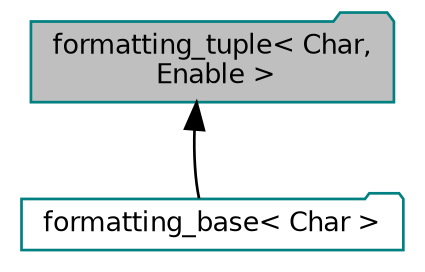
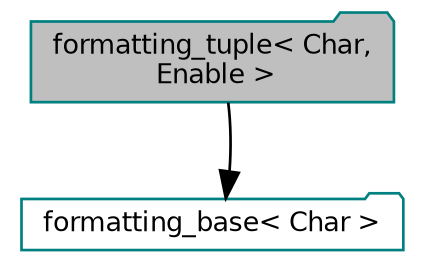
(195, 164) -> (231, 137)
